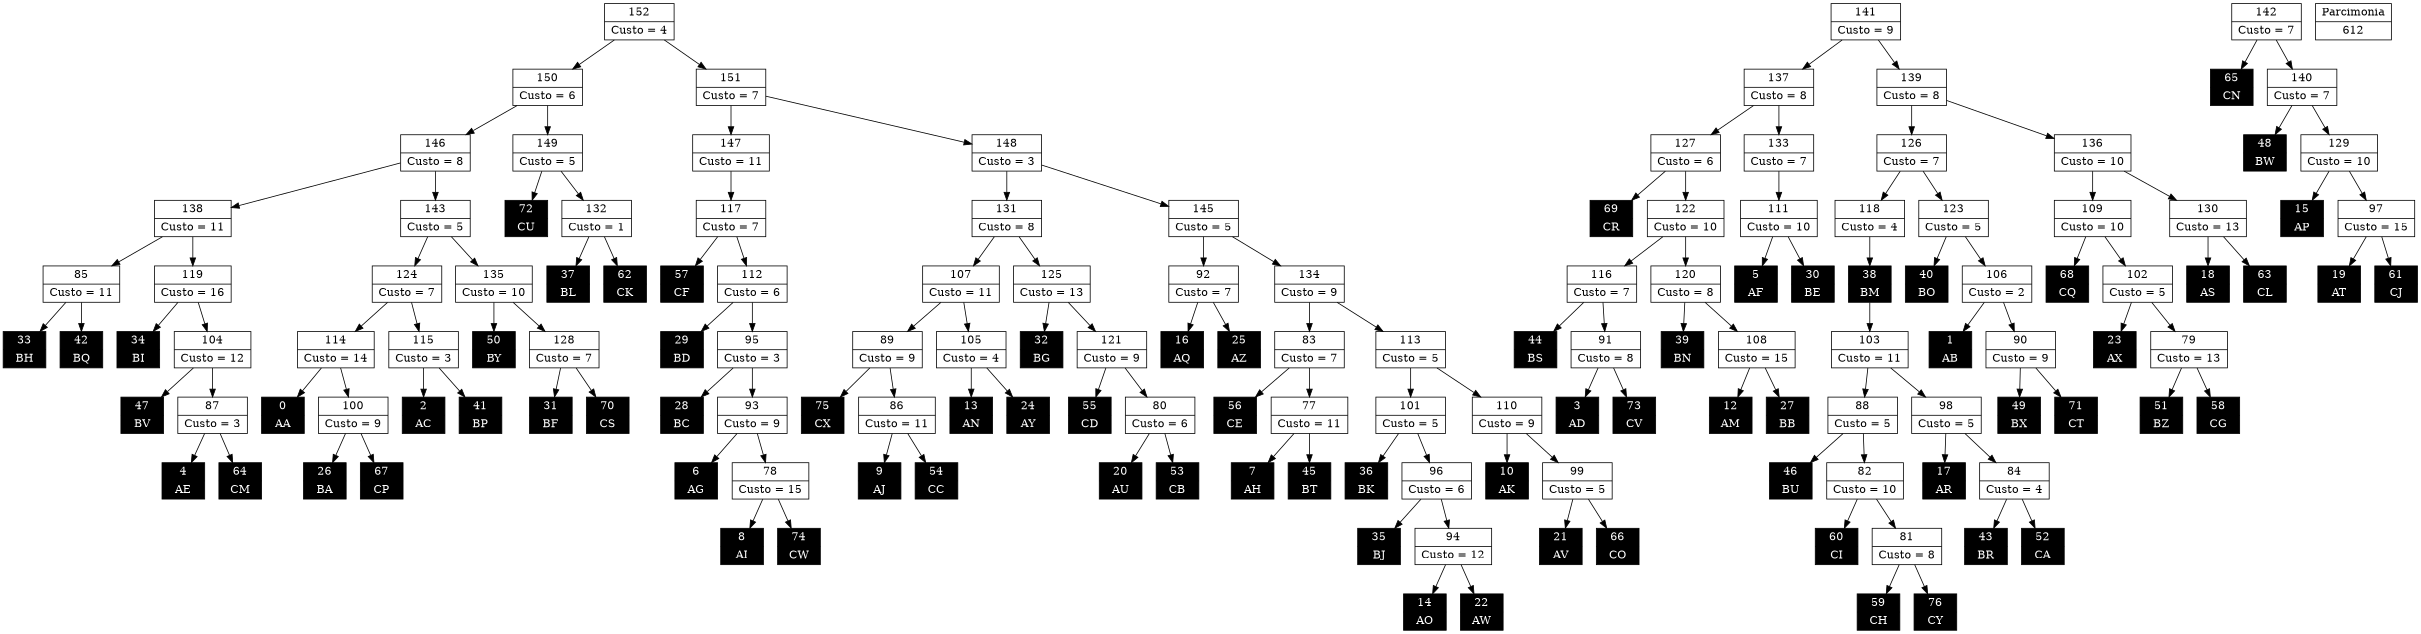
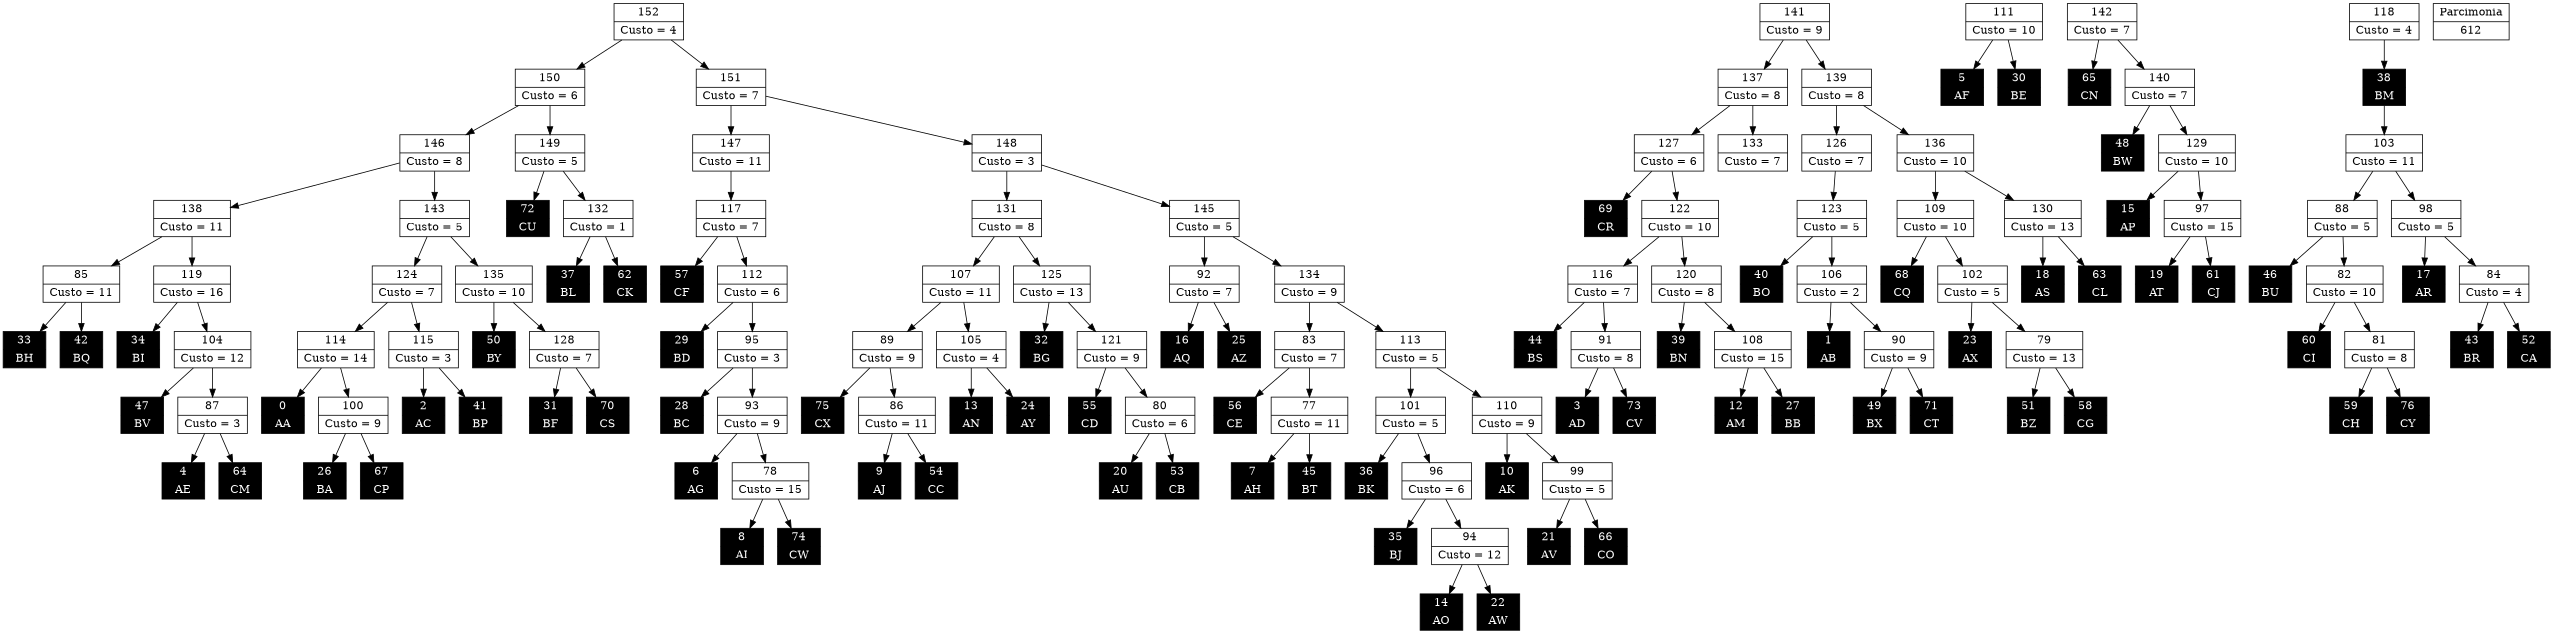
(1779, 182) -> none
(1893, 182) -> none
